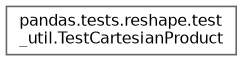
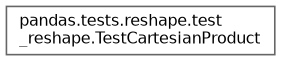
(121, 31) -> (141, 31)
